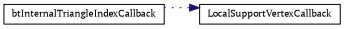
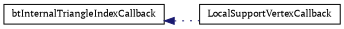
(177, 8) -> (187, 21)
